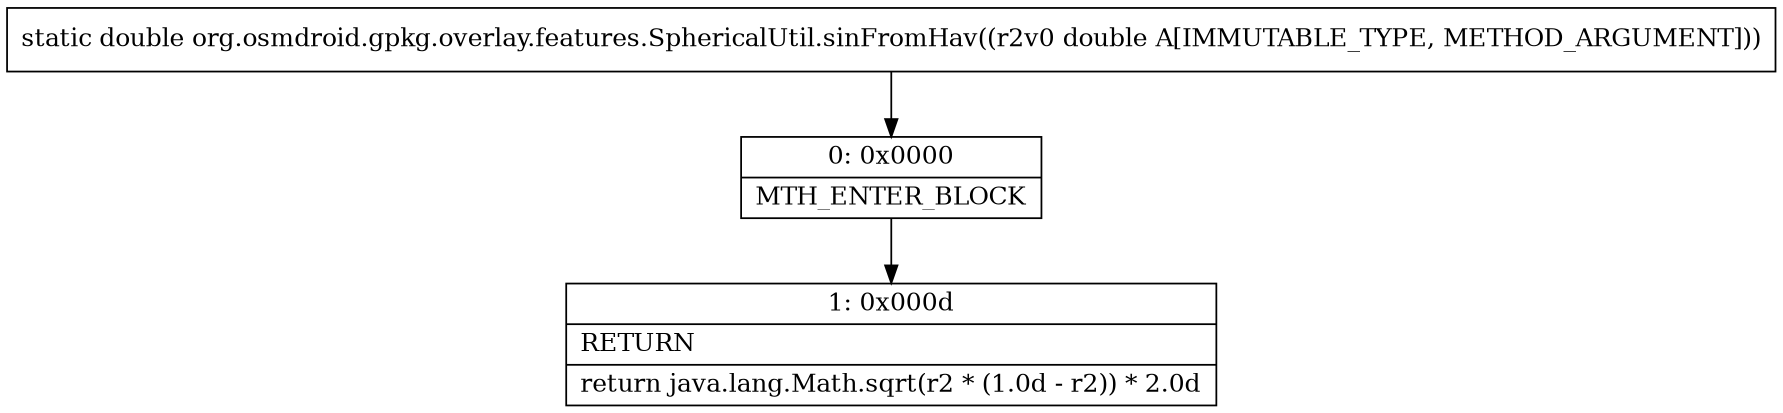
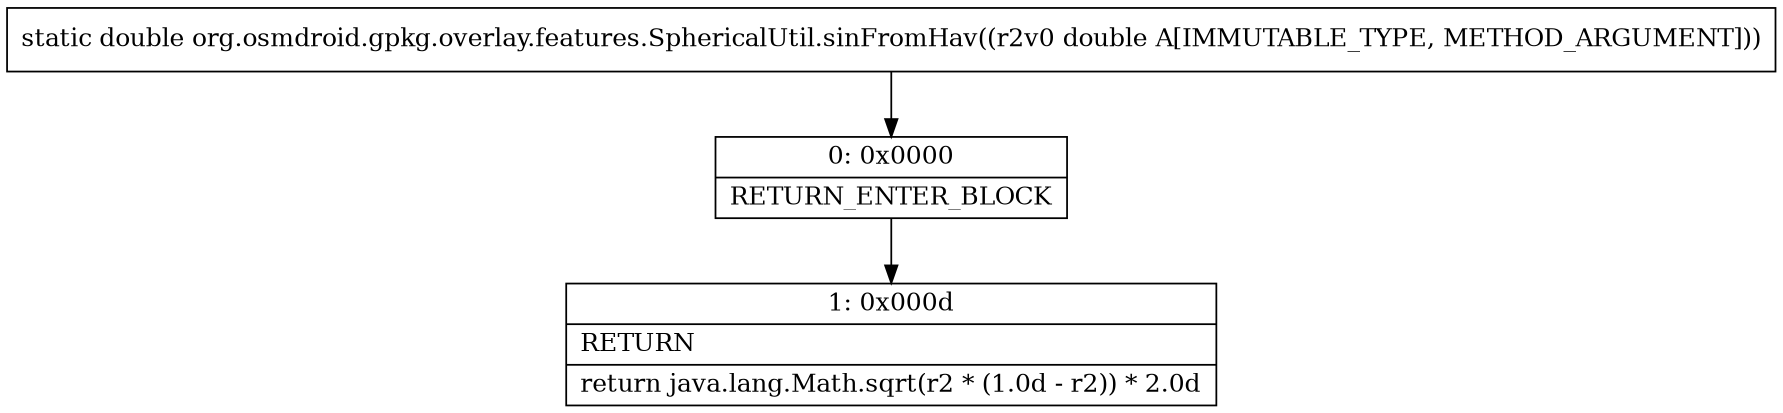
(891, 197) -> (891, 197)
